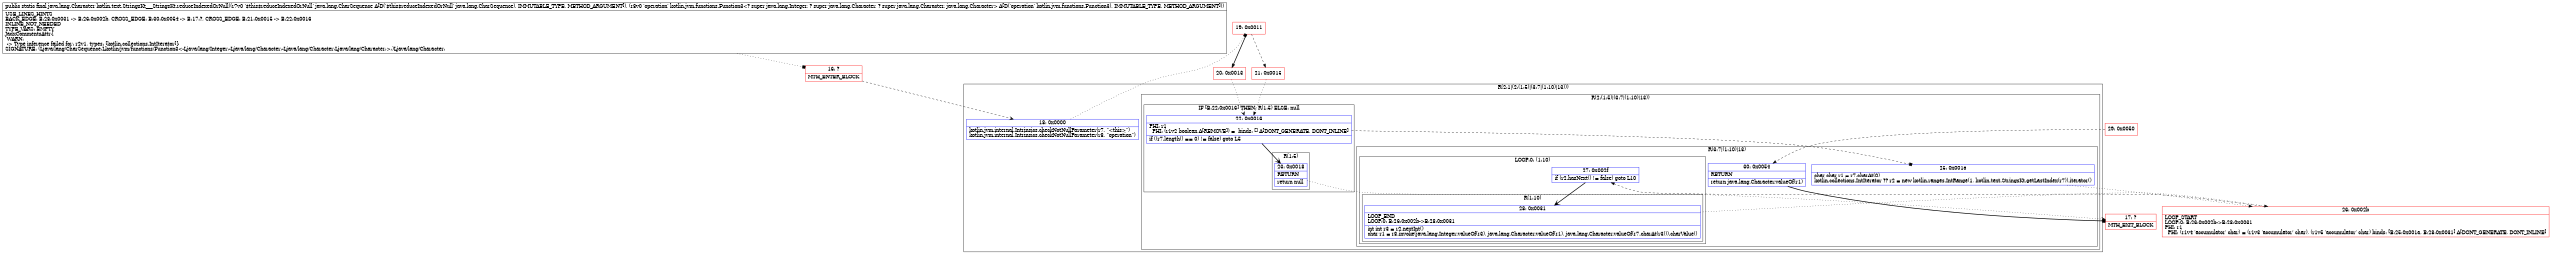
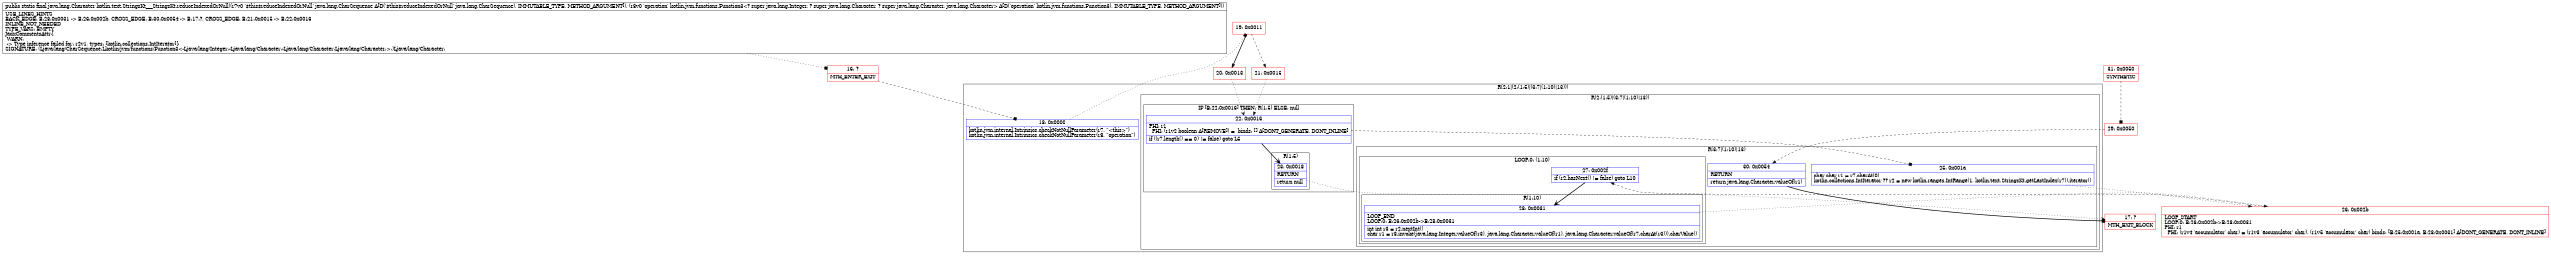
none -> (2121, 73)
(834, 77) -> (853, 77)
(936, 100) -> (946, 100)
